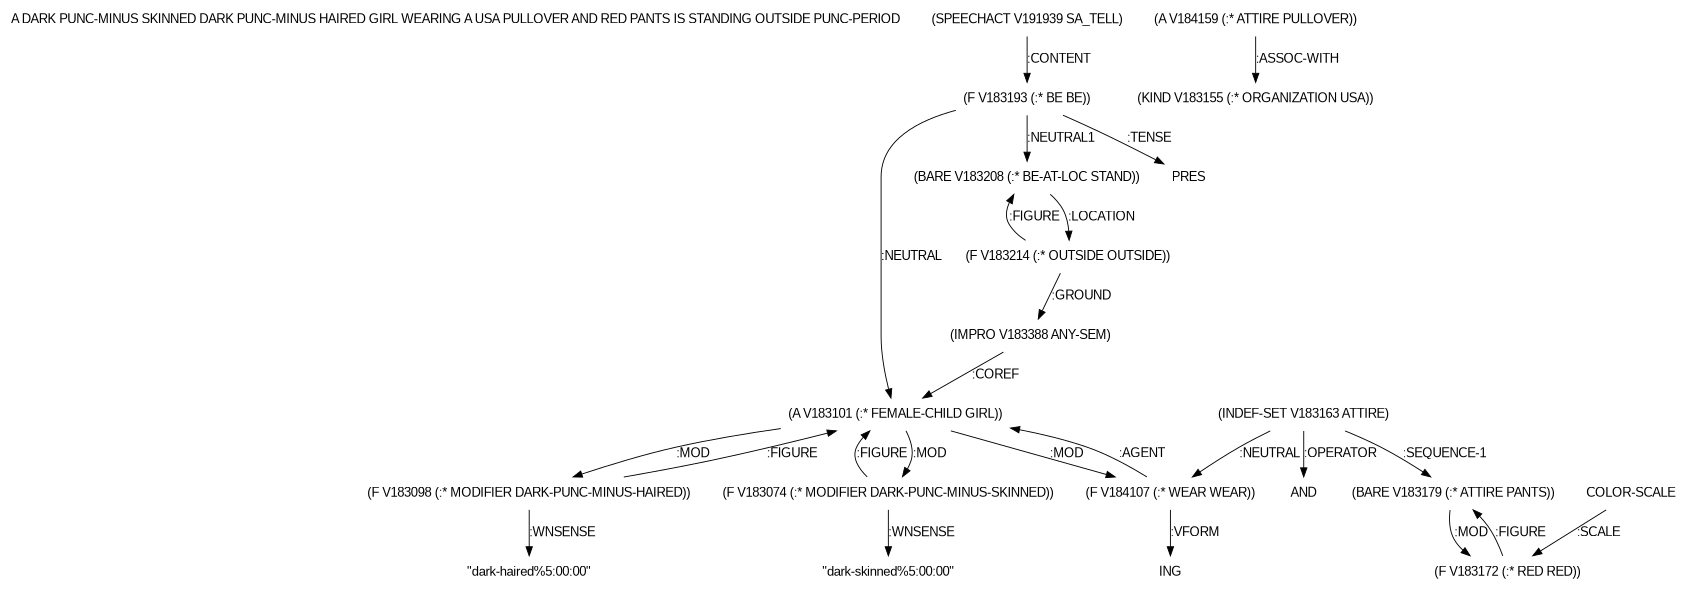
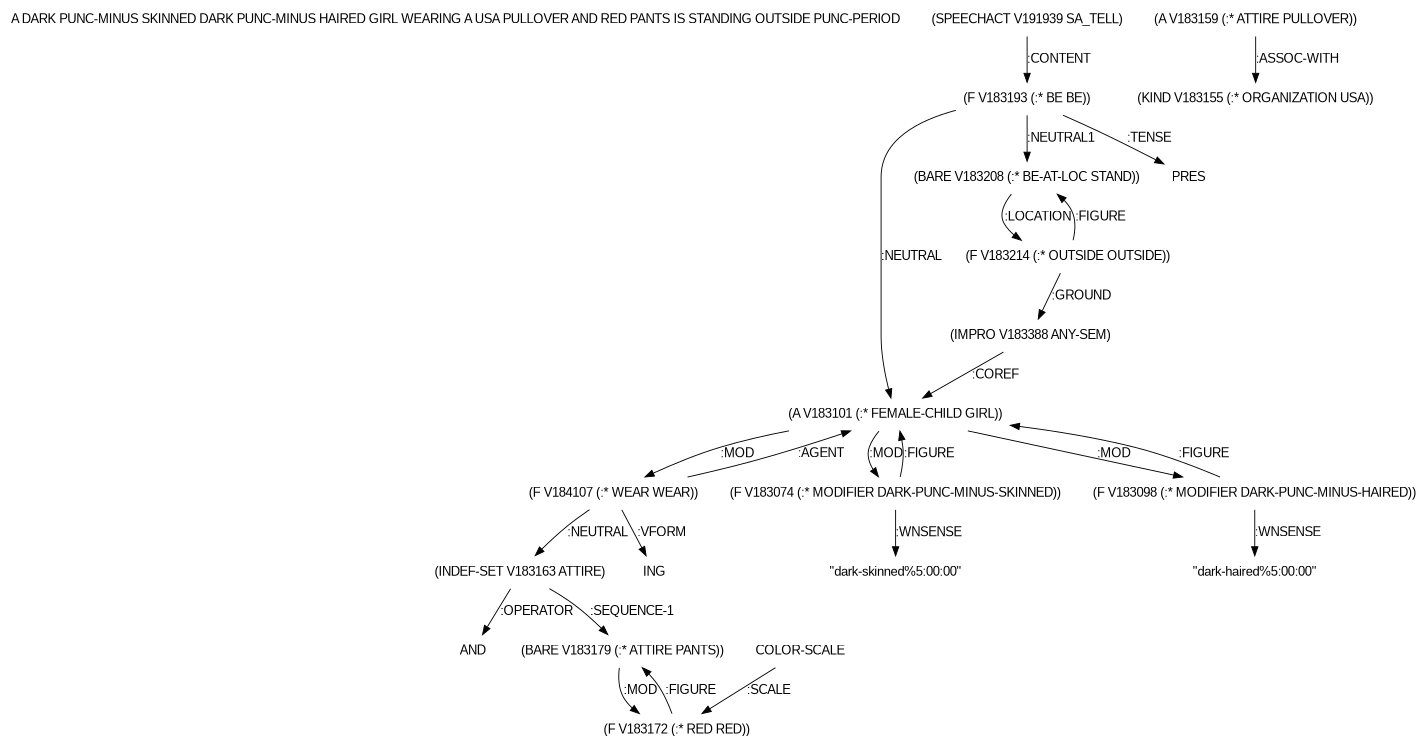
(1256, 20) -> (1256, 20)
(1234, 450) -> (565, 528)
